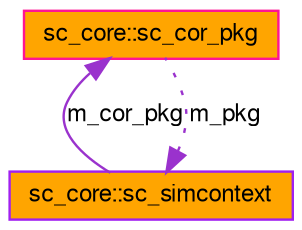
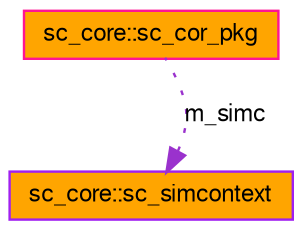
(226, 115) -> (226, 115)
(66, 128) -> none
